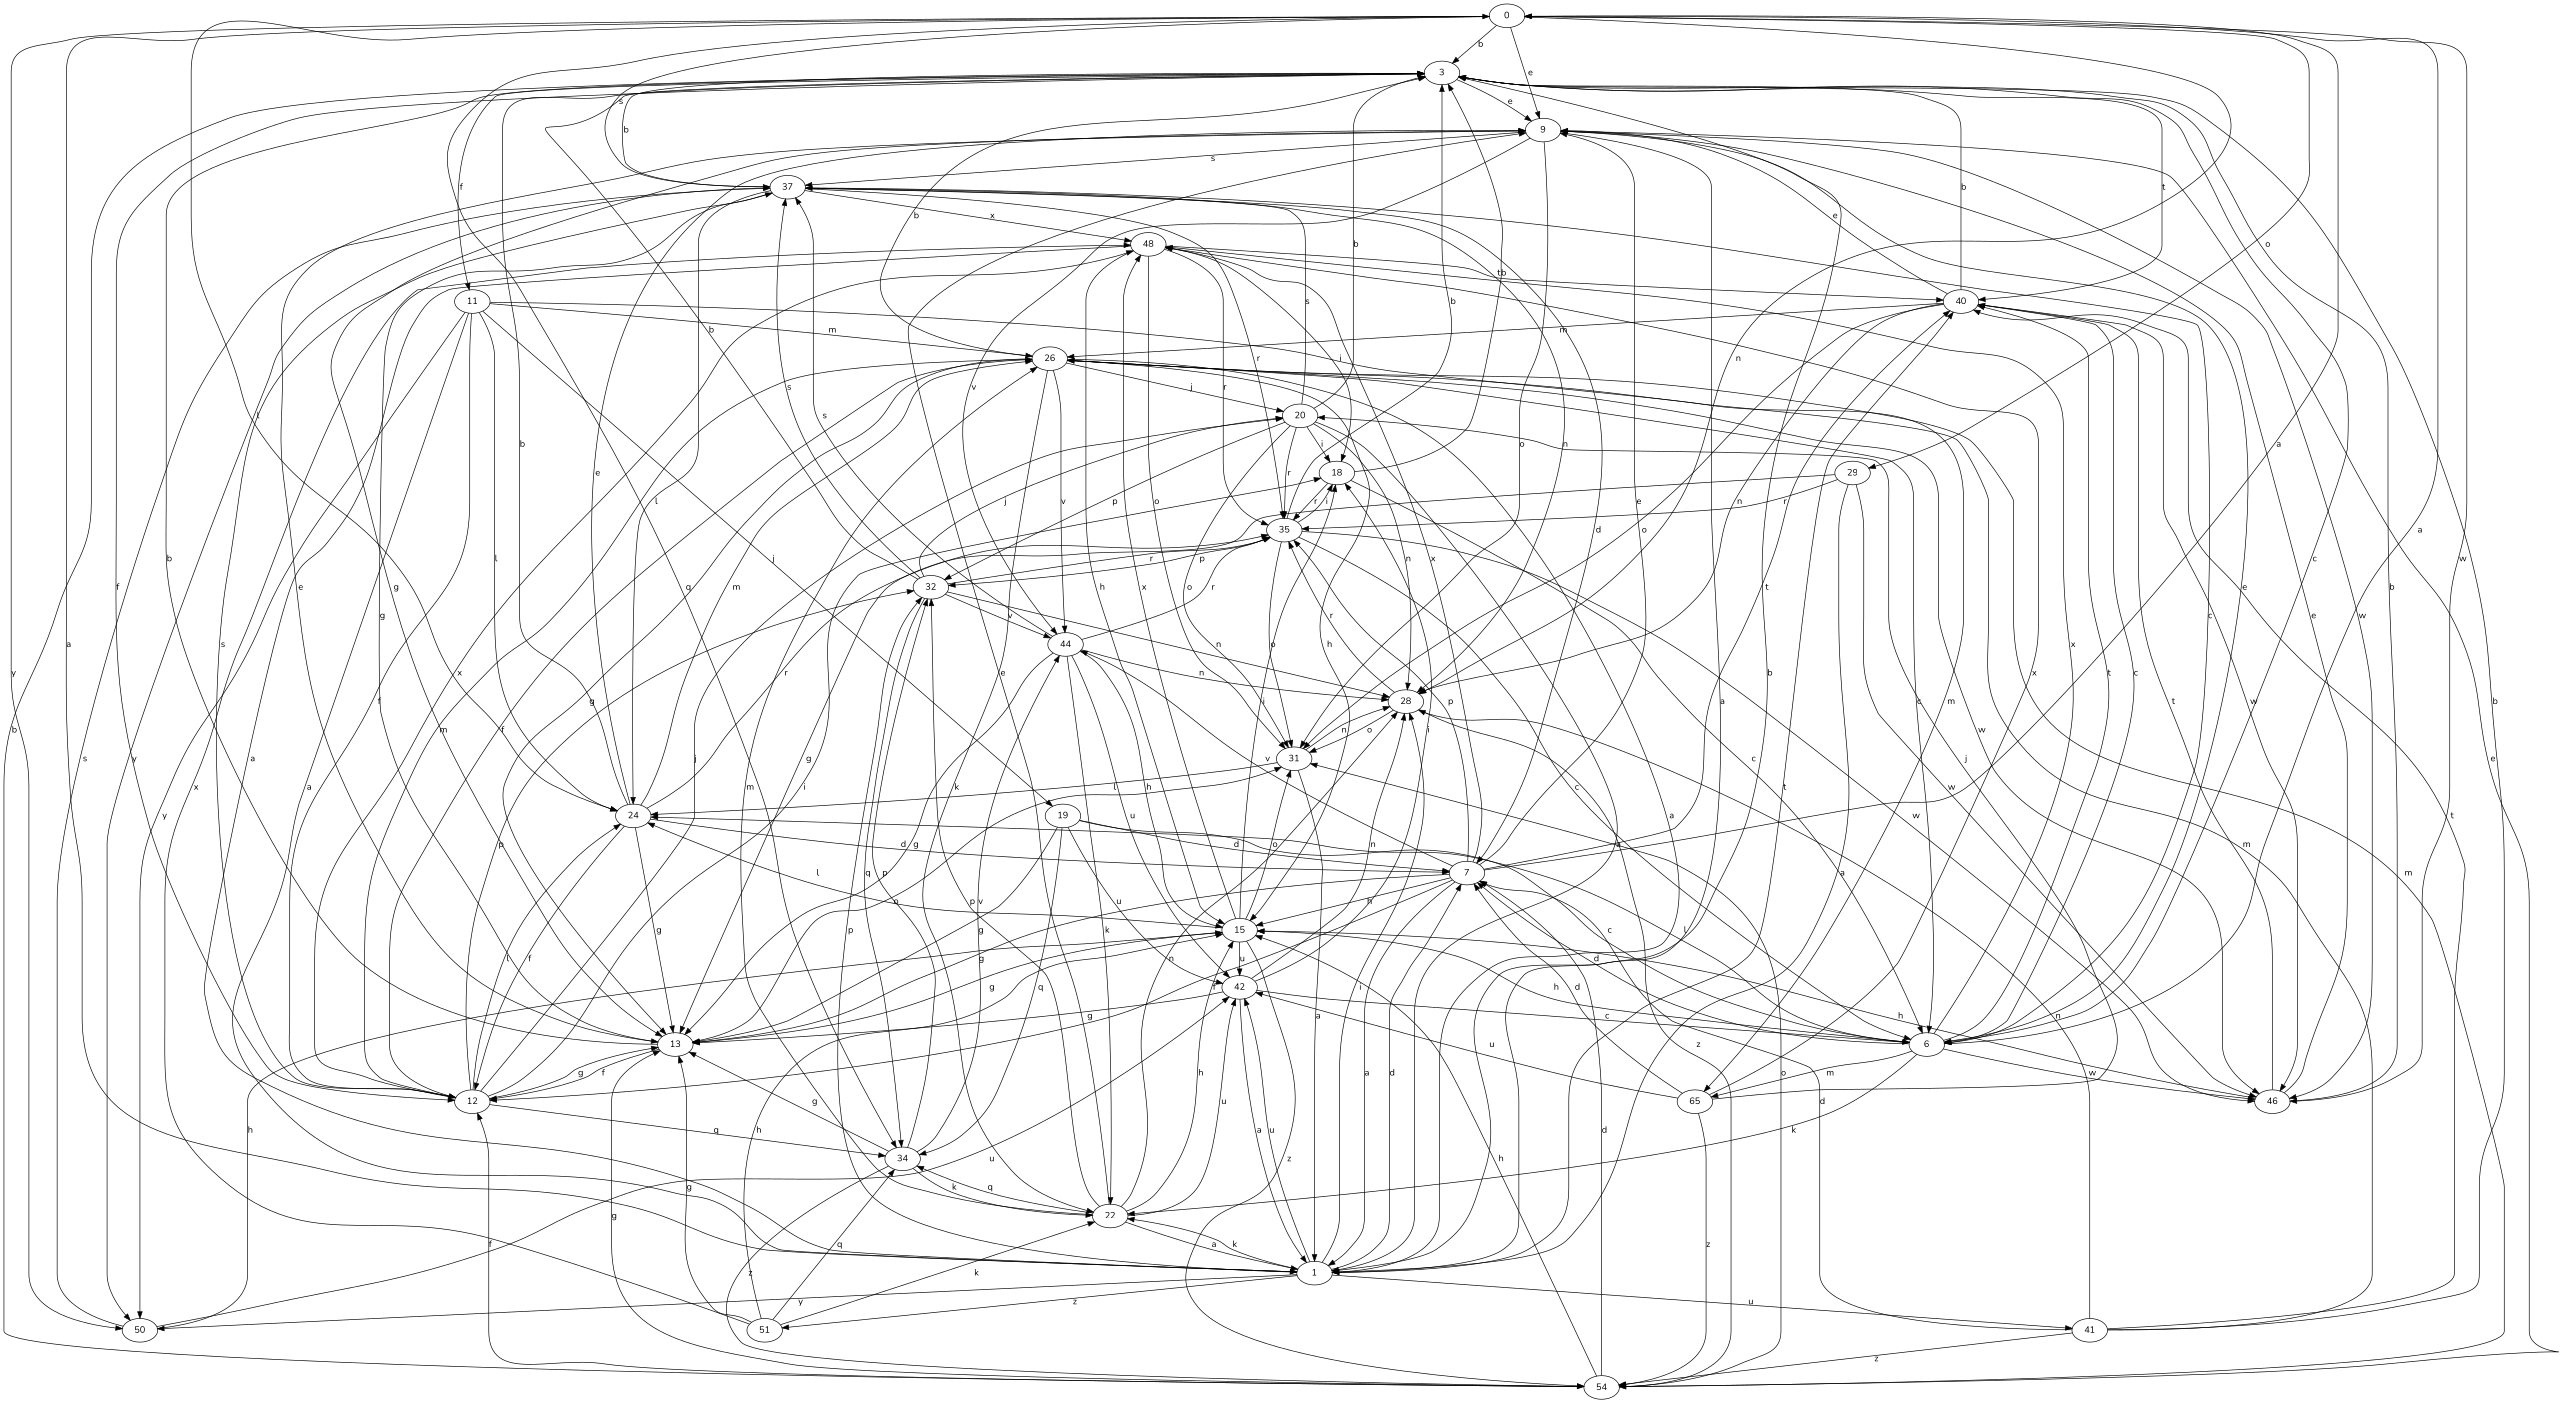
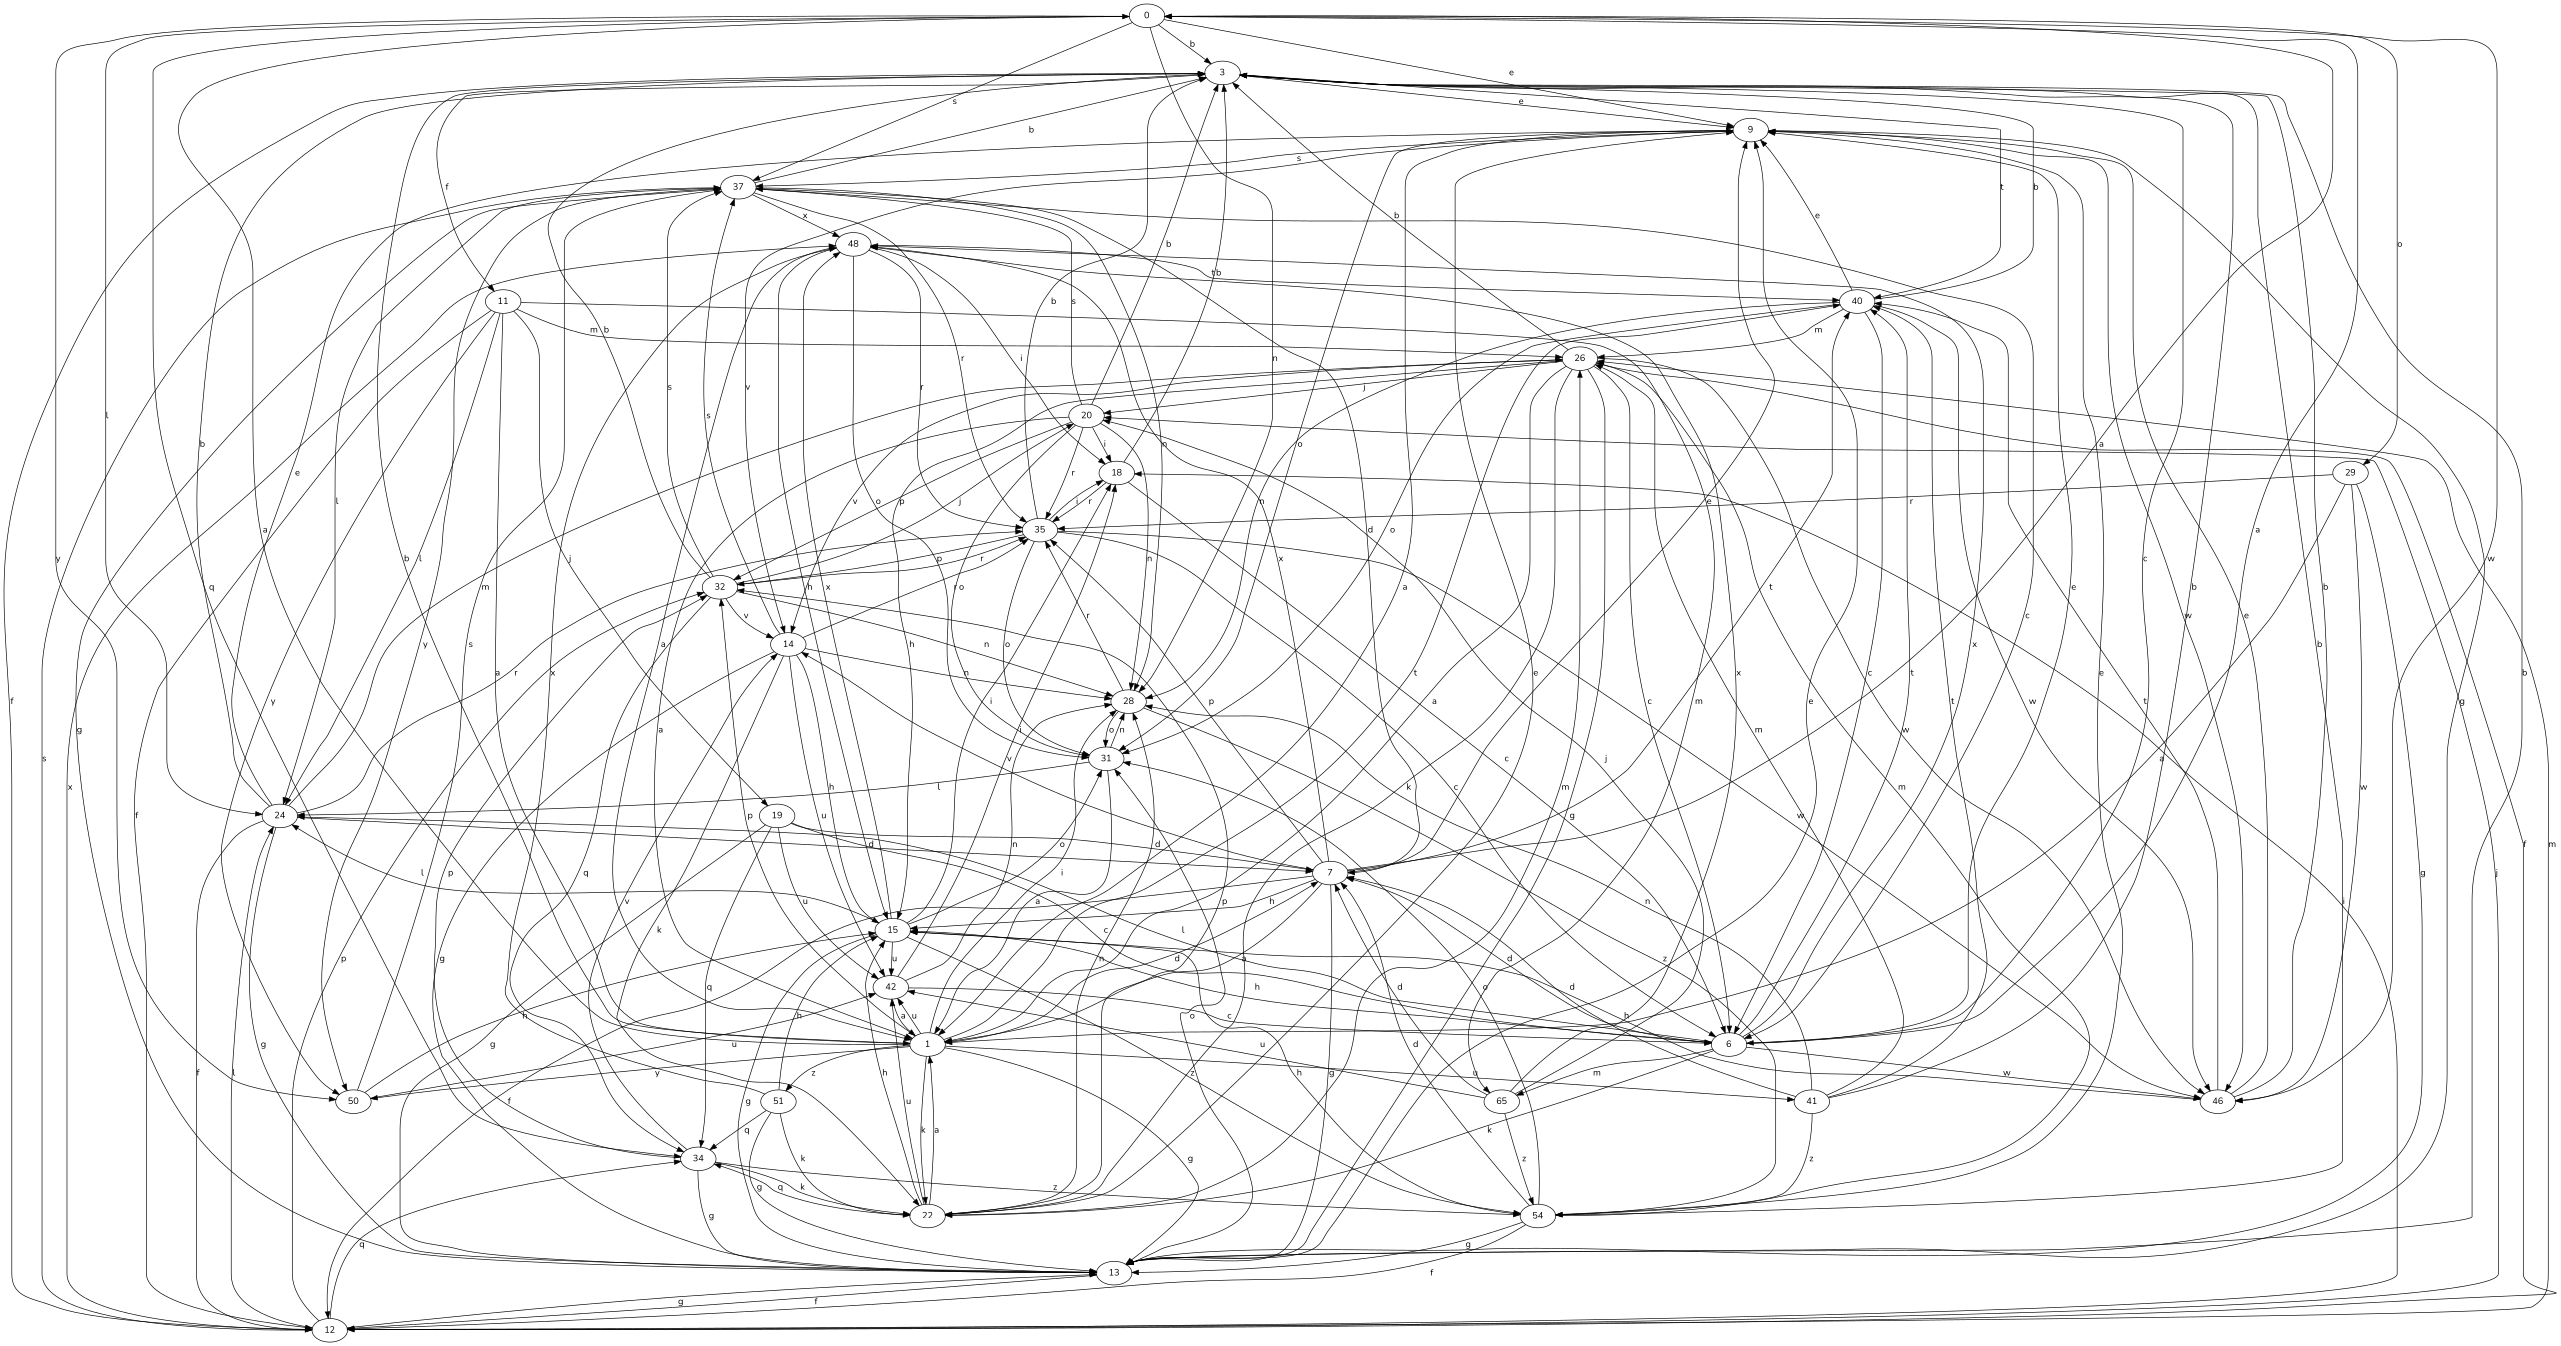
(1066, 644) -> (788, 644)
(962, 1024) -> (1131, 1117)
